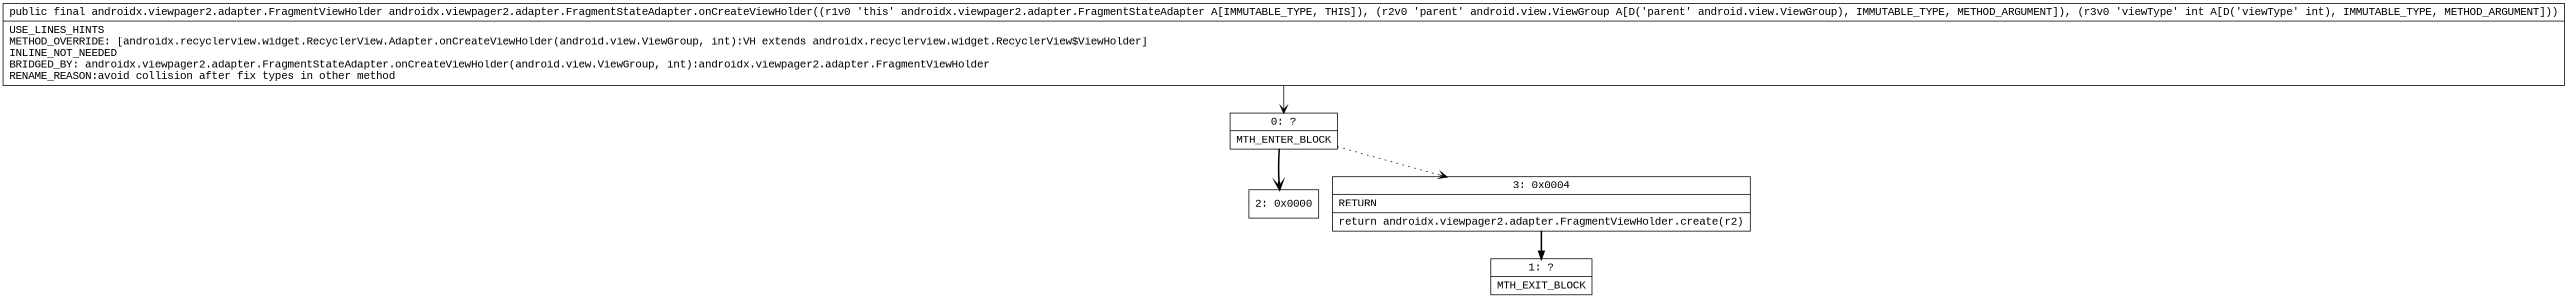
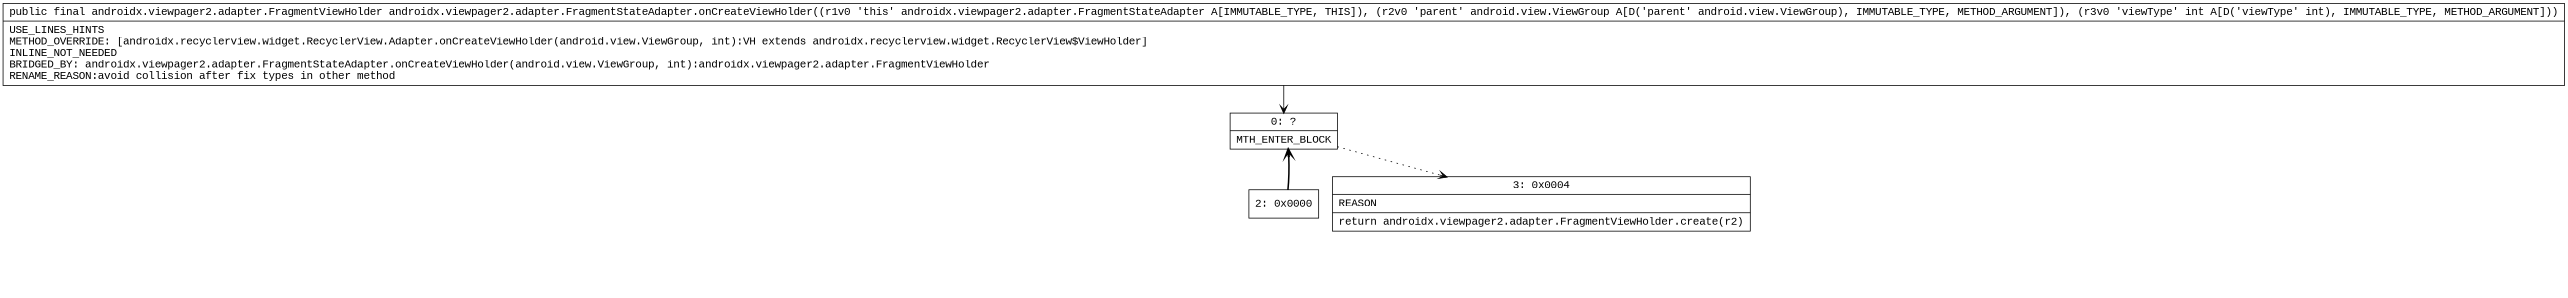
(1279, 166) -> (1289, 173)
(1358, 203) -> (1358, 203)
(1541, 277) -> none
